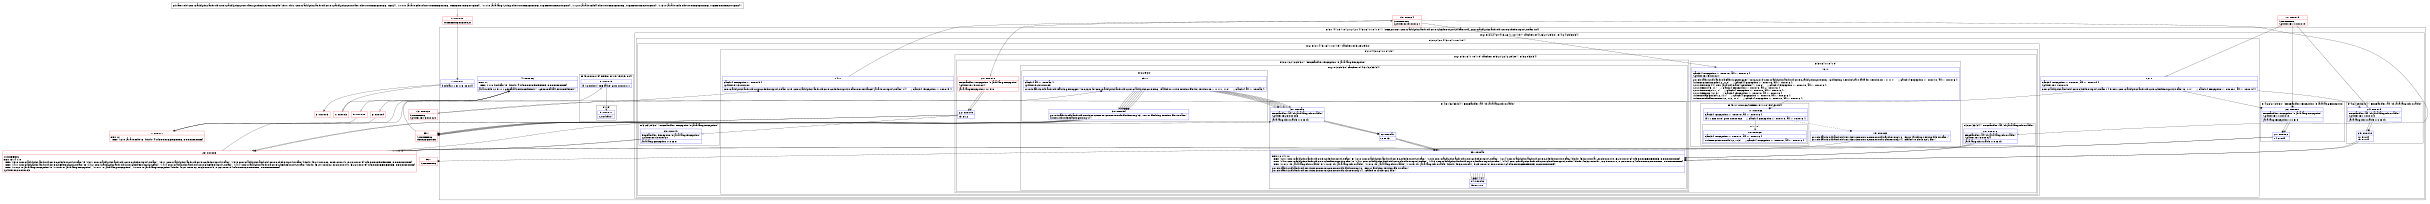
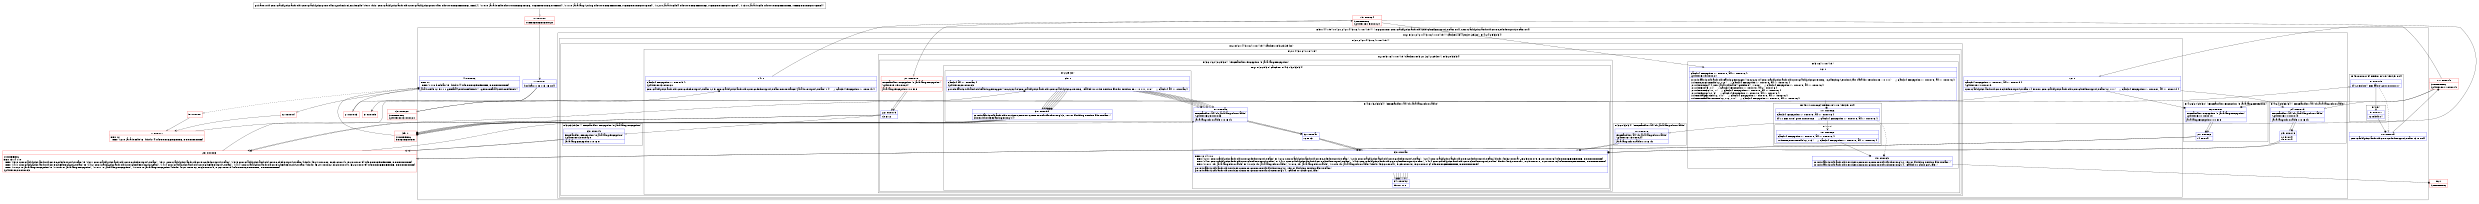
(434, 100) -> (311, 98)
none -> (2388, 136)
none -> (1855, 149)
